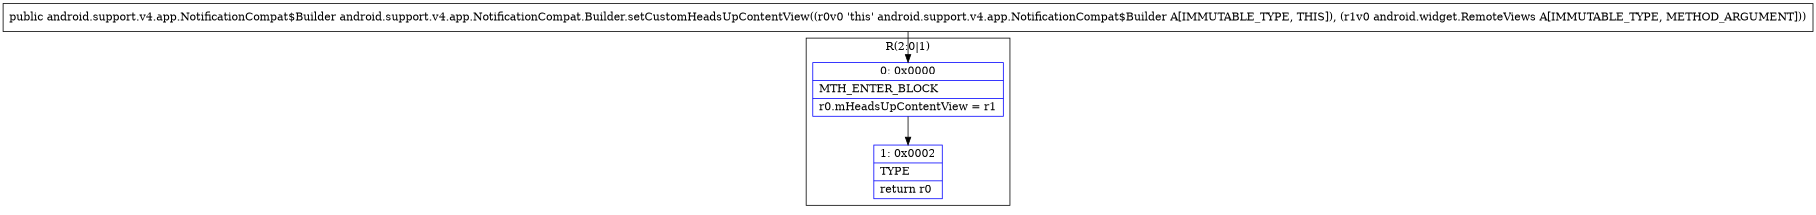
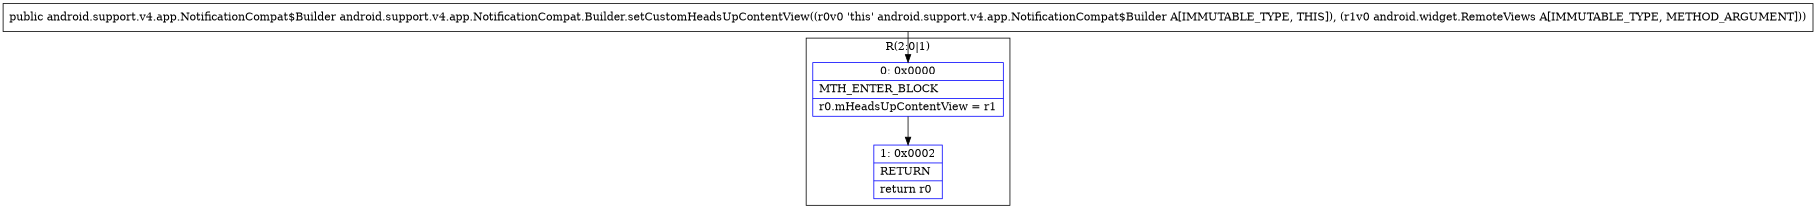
(895, 172) -> (905, 172)
